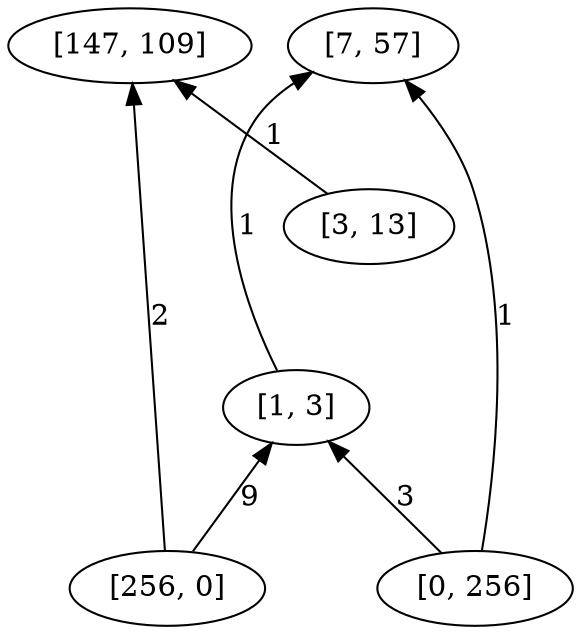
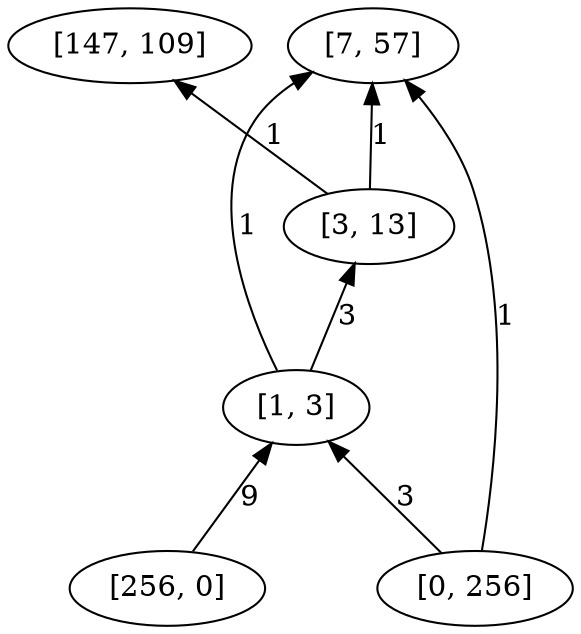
none -> (371, 147)
(149, 327) -> none
none -> (329, 327)
